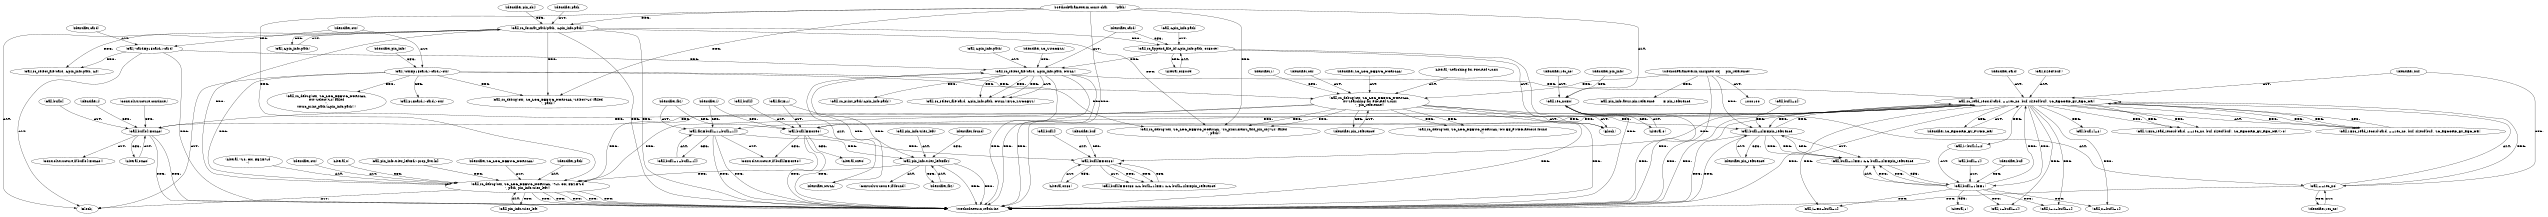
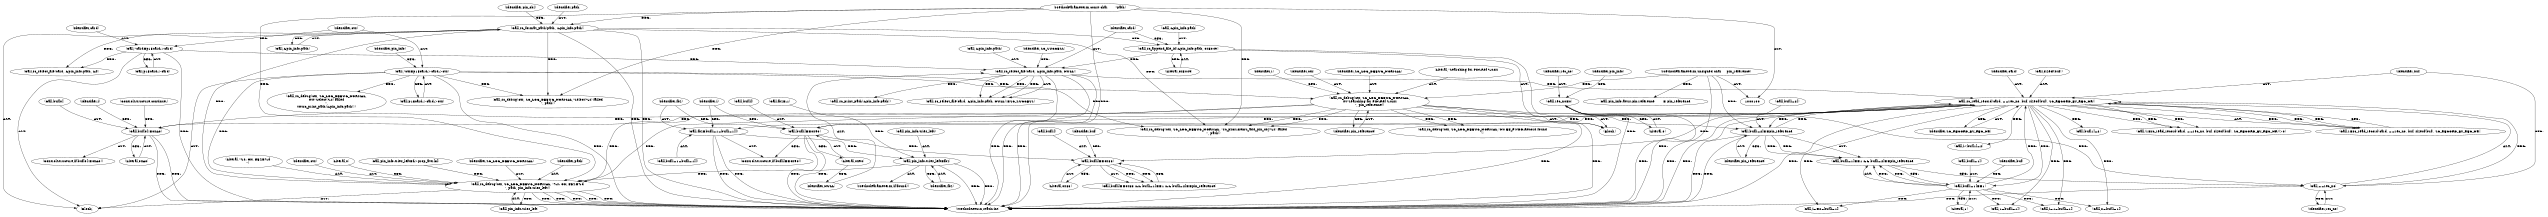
(1452, 15) -> (1494, 12)
(1137, 39) -> (1137, 39)
none -> (152, 72)
(1706, 72) -> (1706, 72)
none -> (425, 88)
(813, 96) -> (838, 173)
(793, 118) -> (831, 147)
(1761, 119) -> (1761, 119)
(970, 132) -> none
(1960, 132) -> (1960, 132)
(696, 146) -> none
(2084, 146) -> (2084, 146)
(1799, 151) -> (2096, 182)
(1940, 166) -> (1968, 200)
(883, 186) -> (883, 186)
none -> (633, 201)
